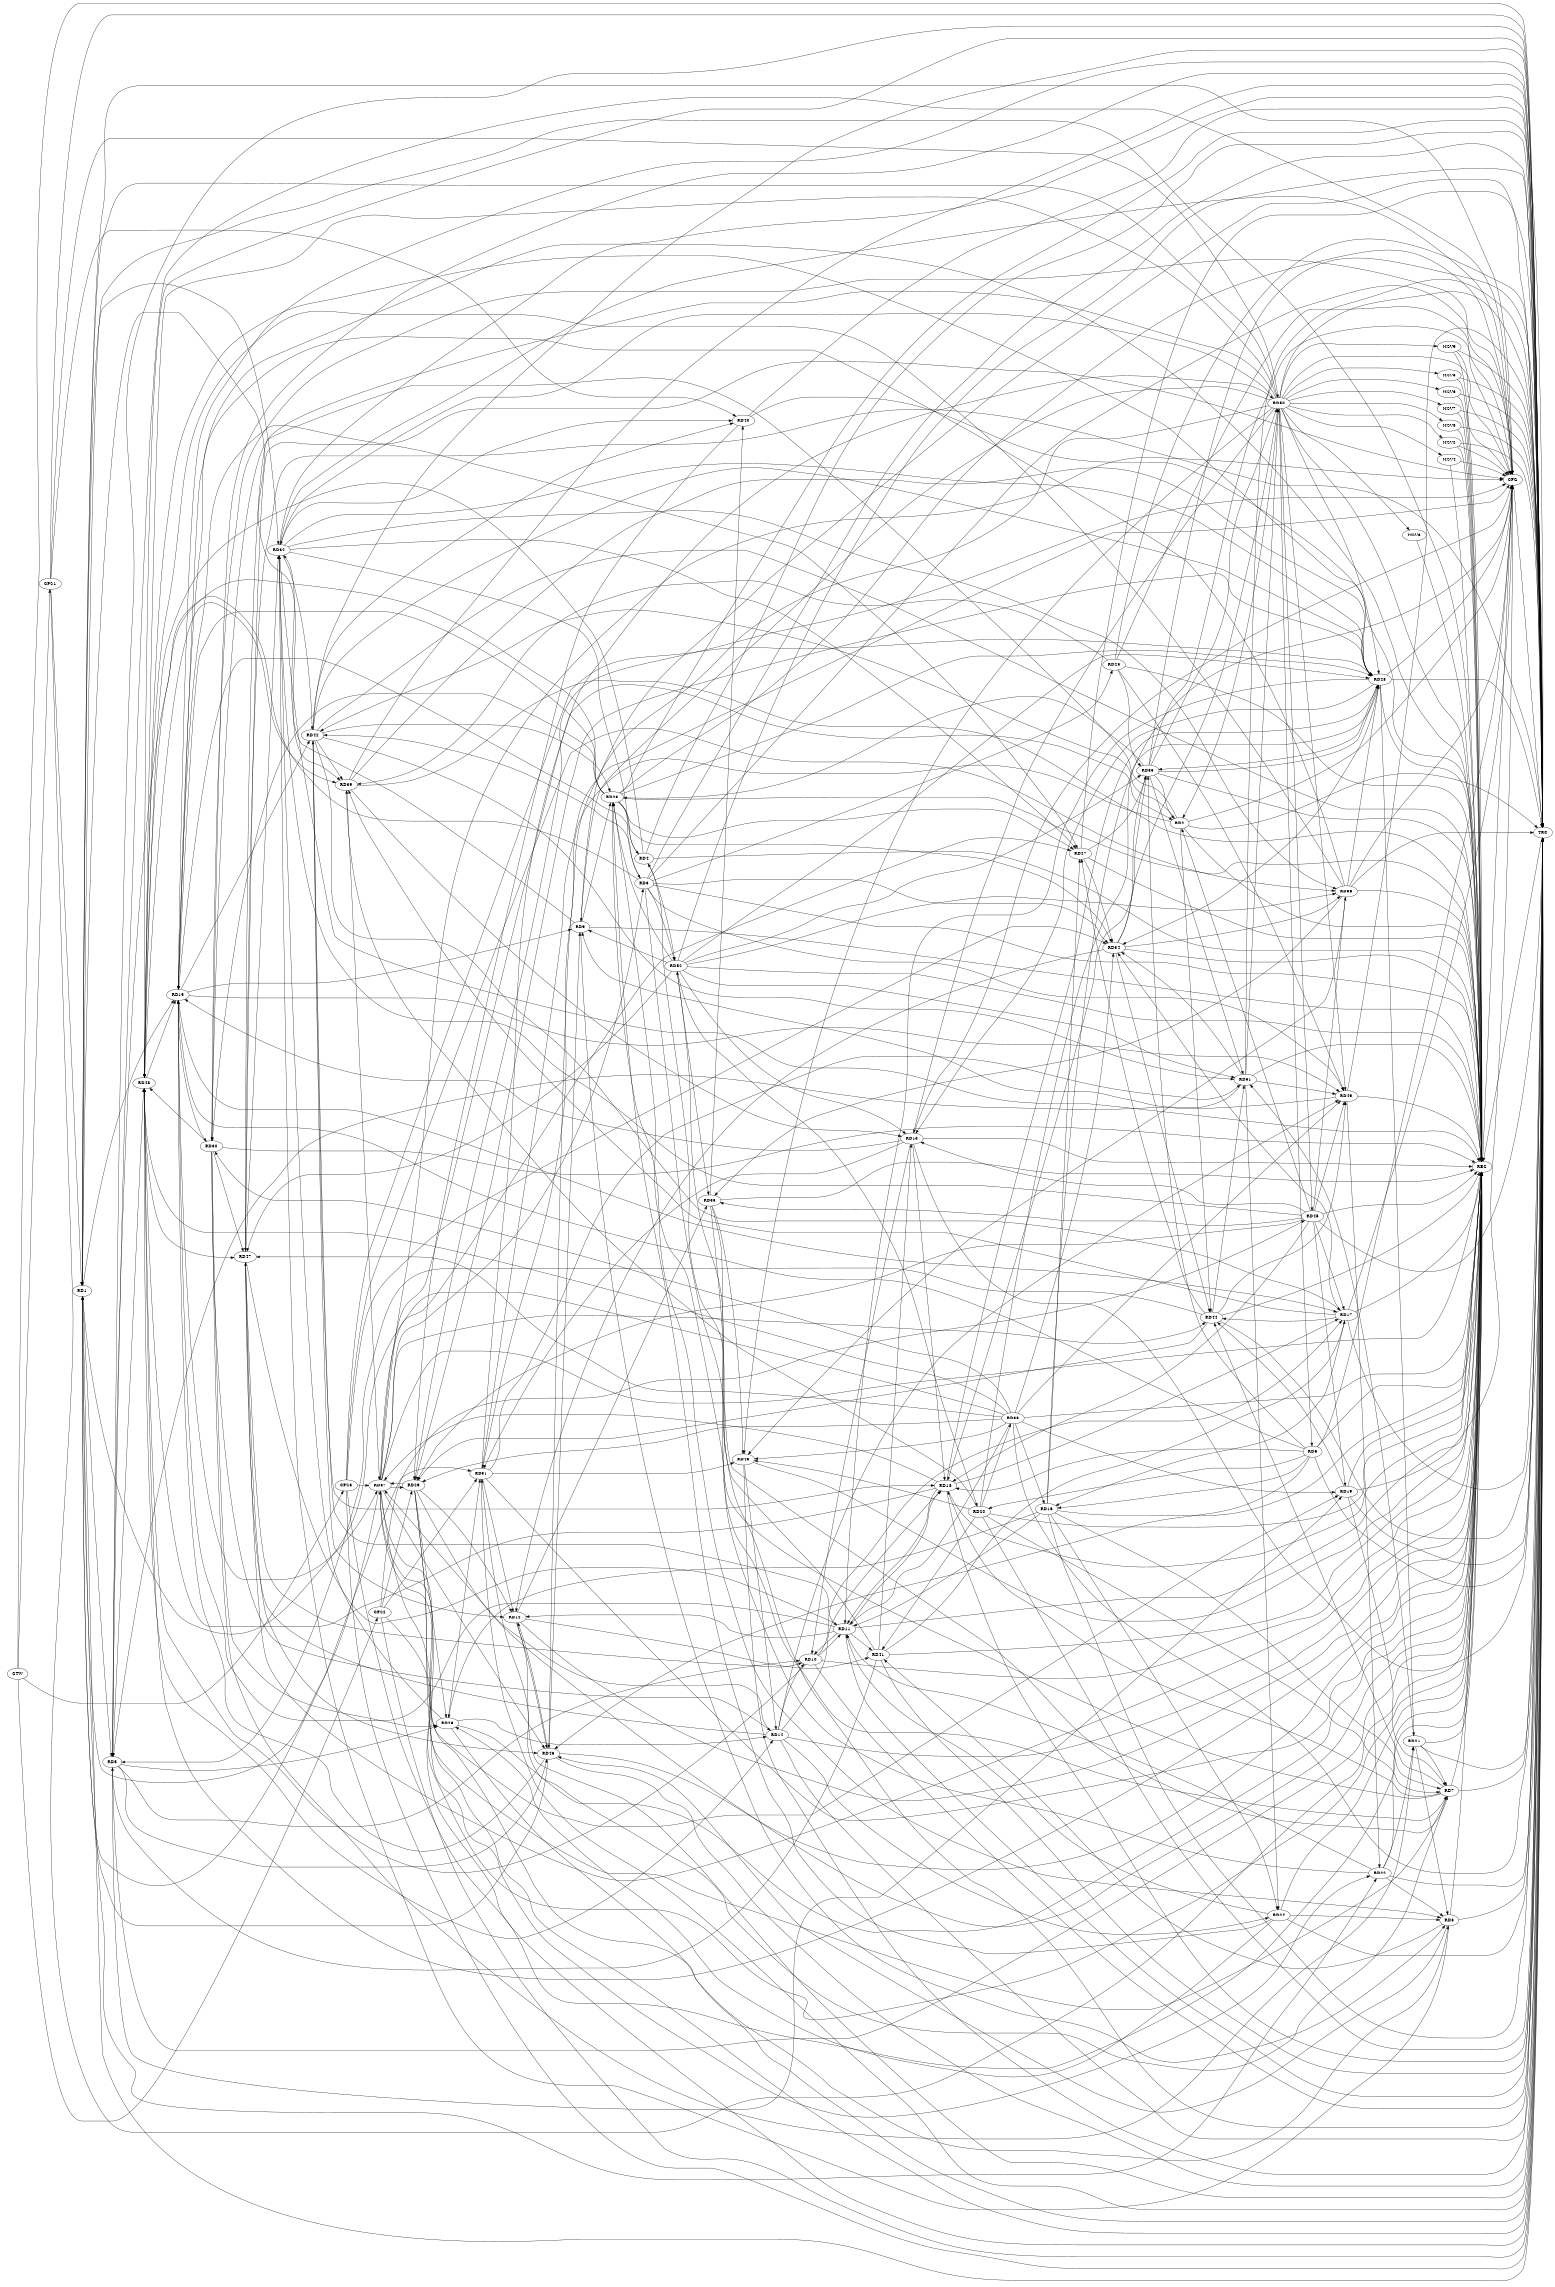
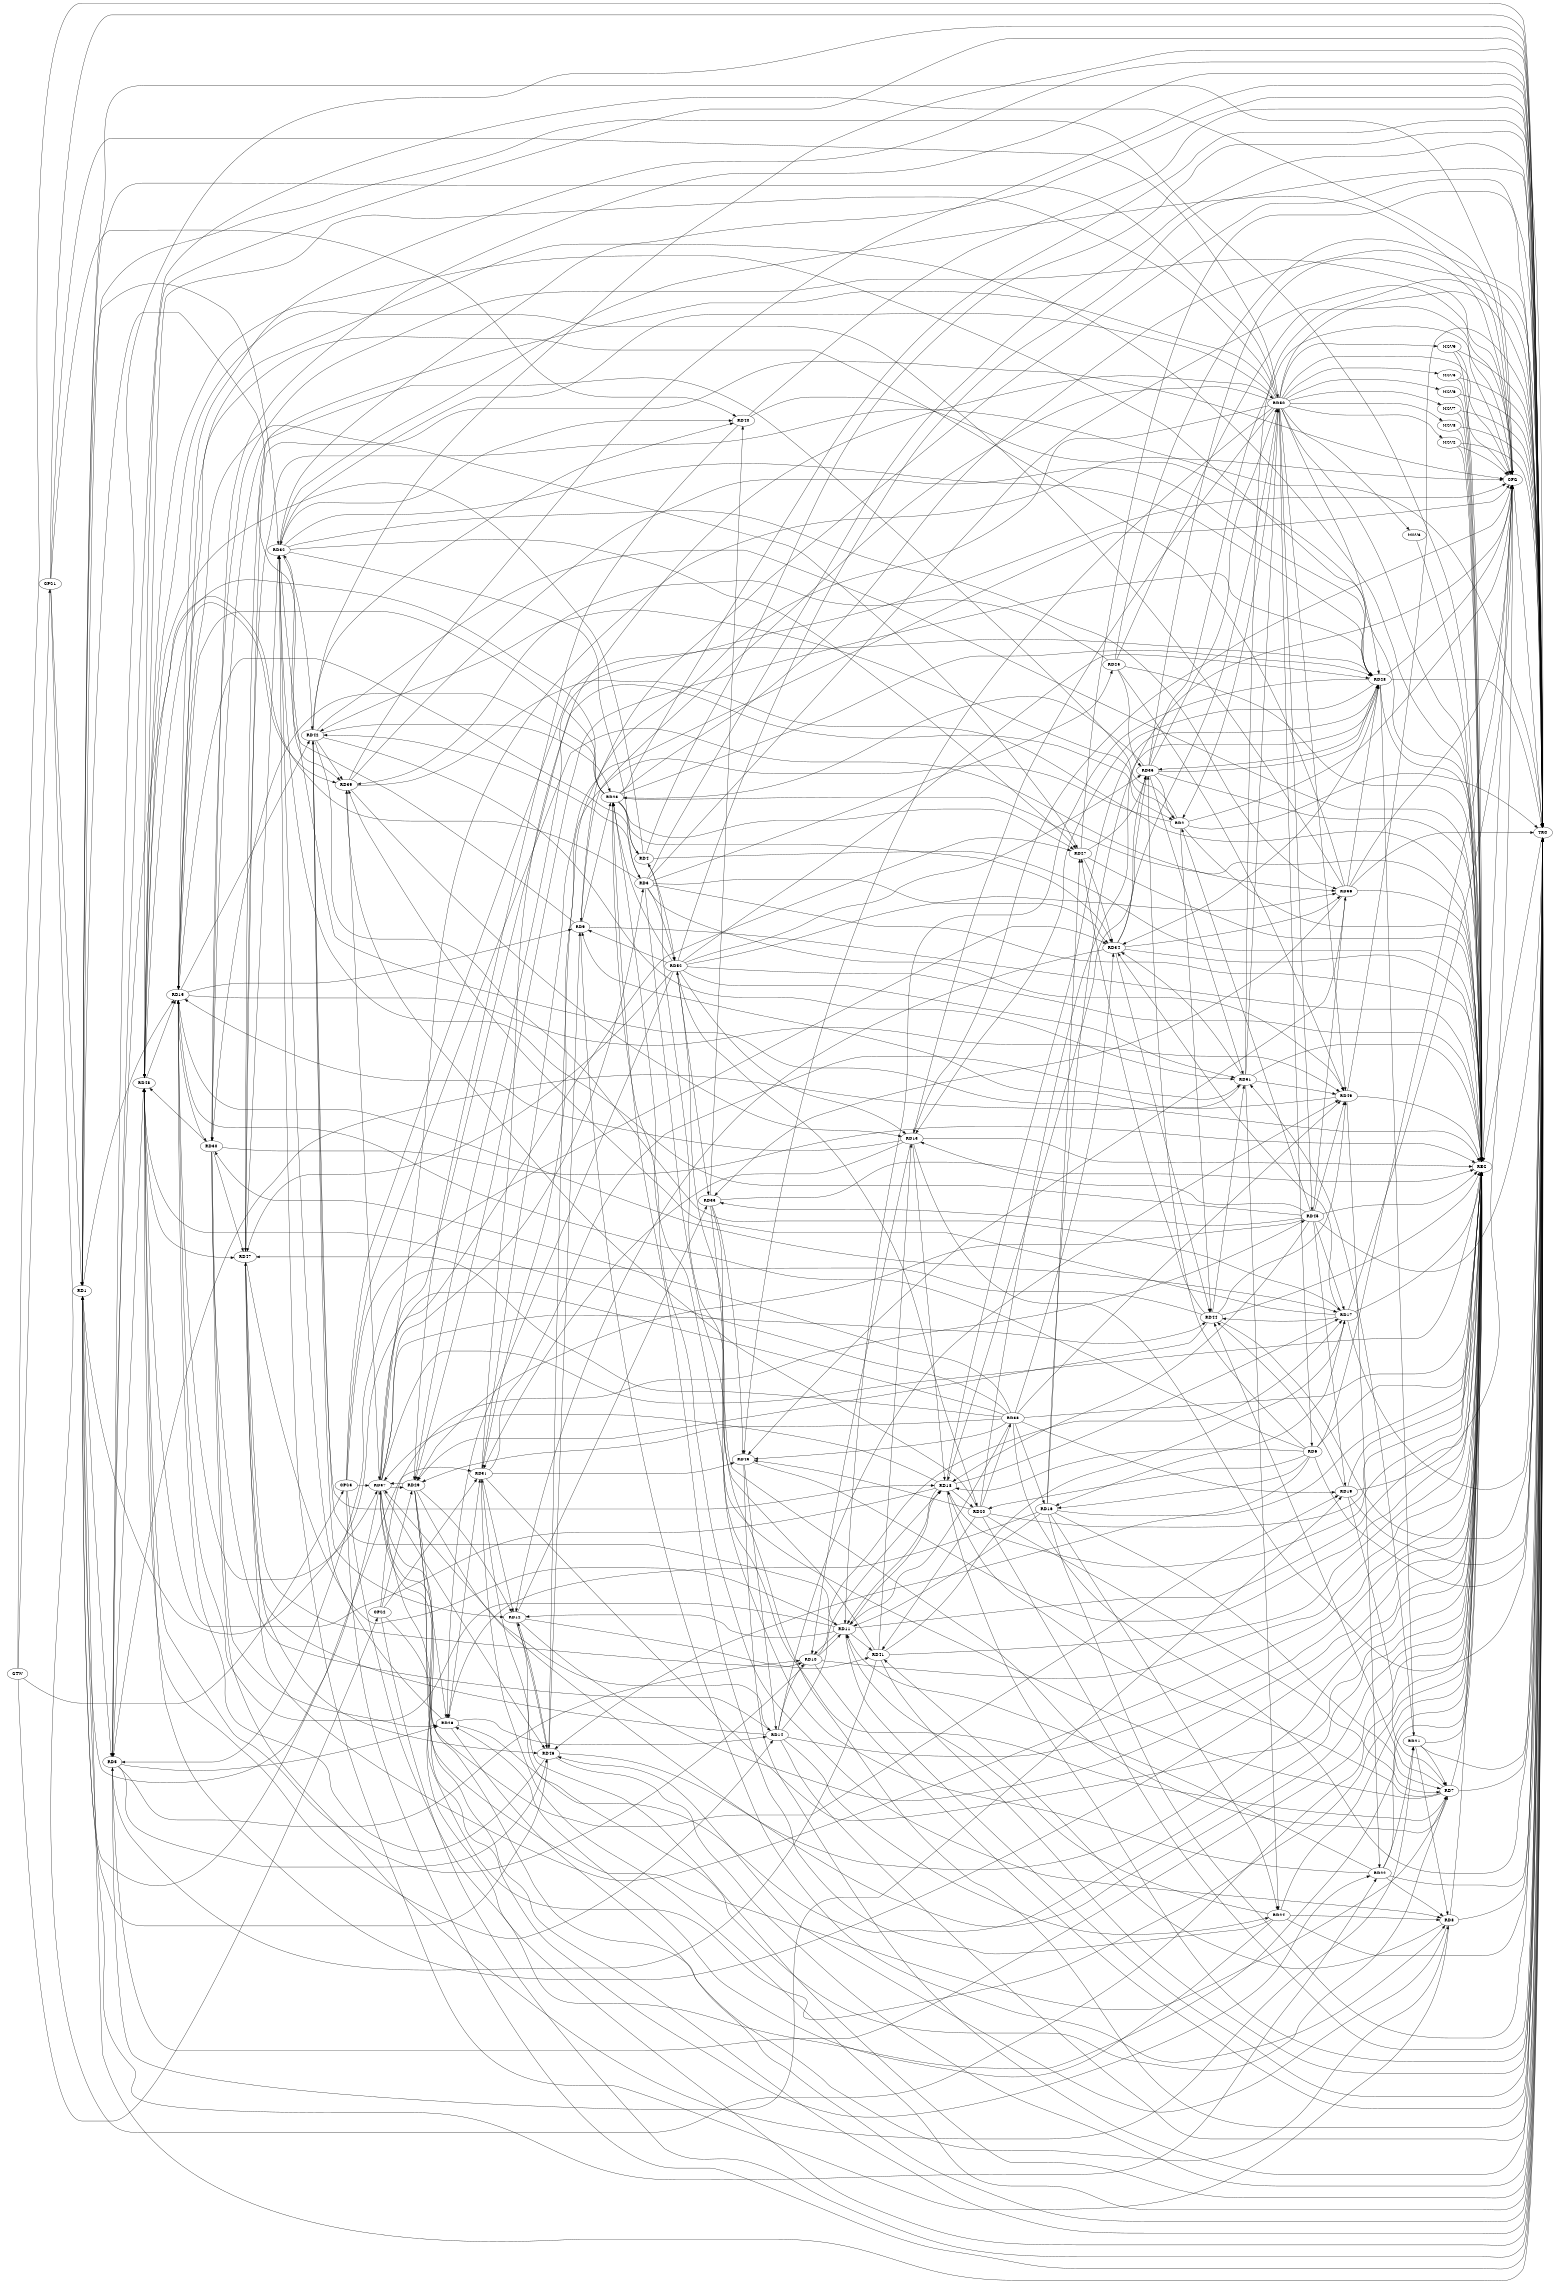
(1449, 460) -> none
(820, 475) -> none
none -> (519, 1333)
none -> (961, 1498)
